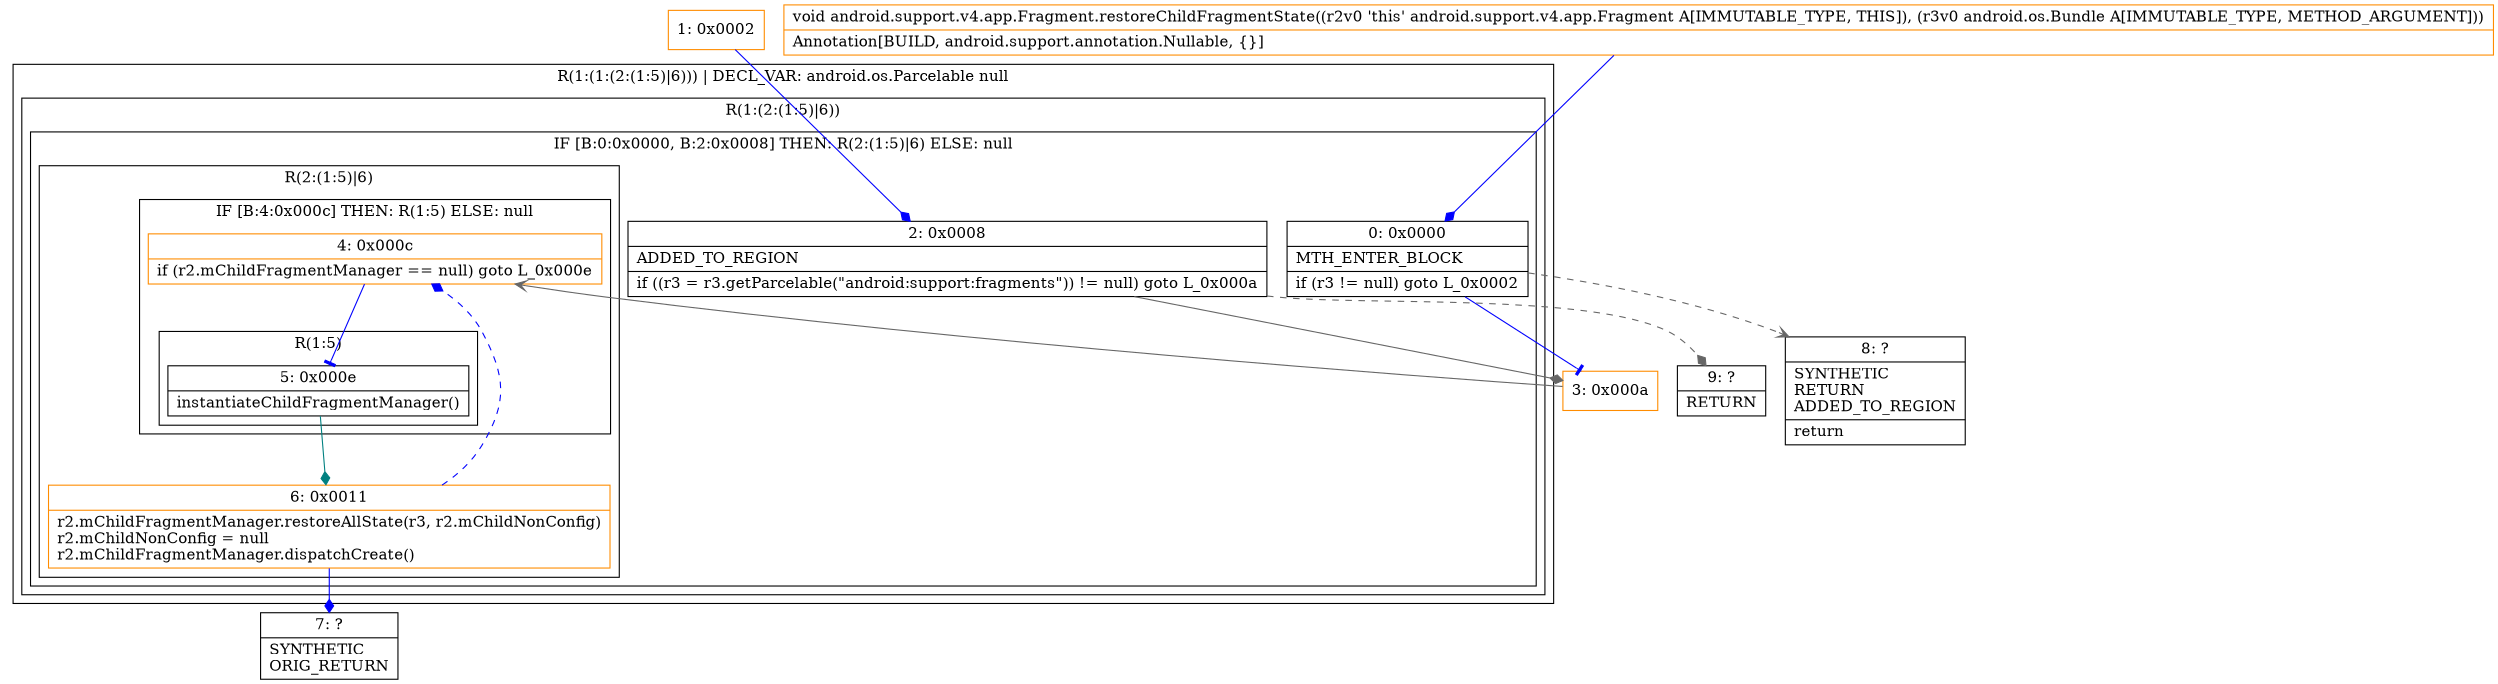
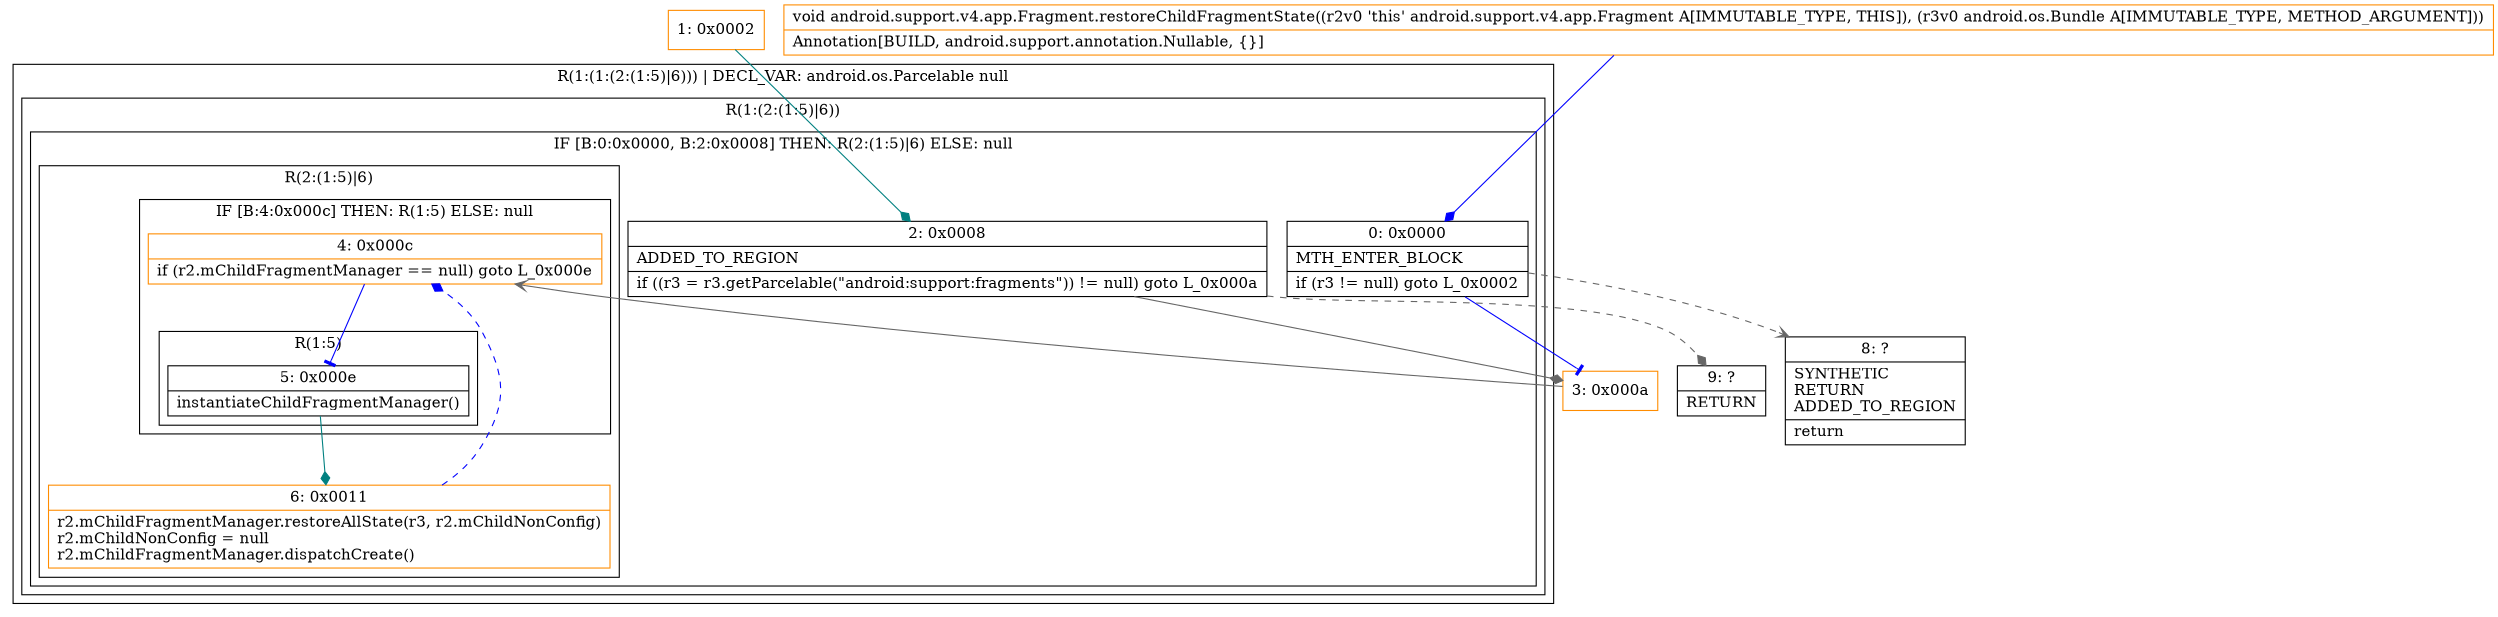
(810, 123) -> (810, 123)
(329, 646) -> none
